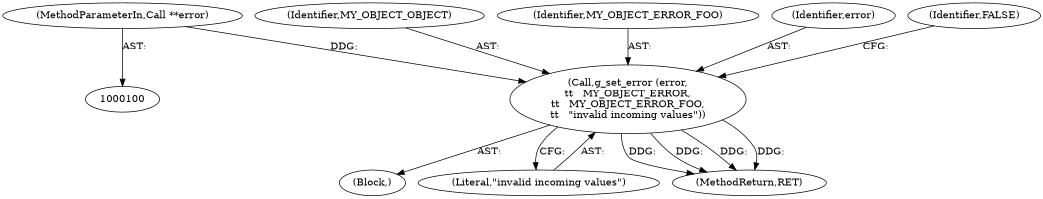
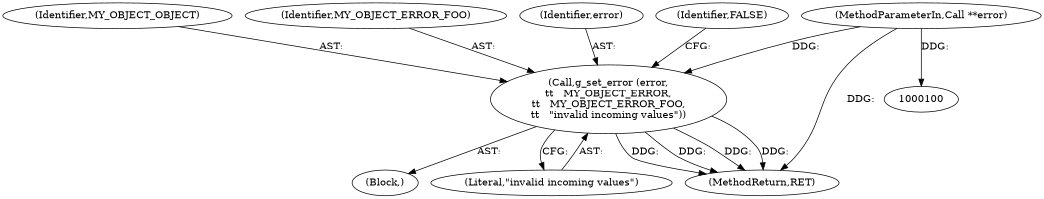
(136, 47) -> (937, 47)
none -> (830, 88)
